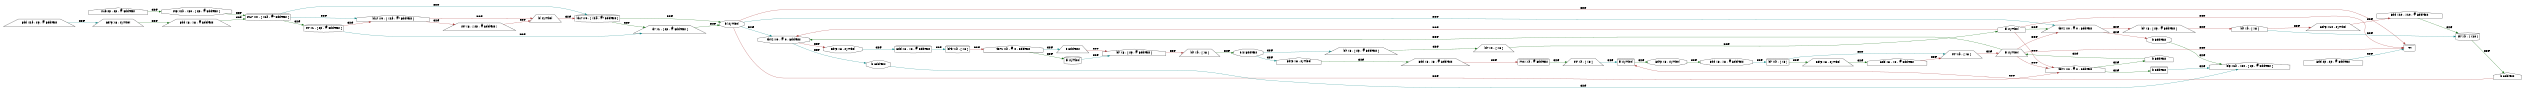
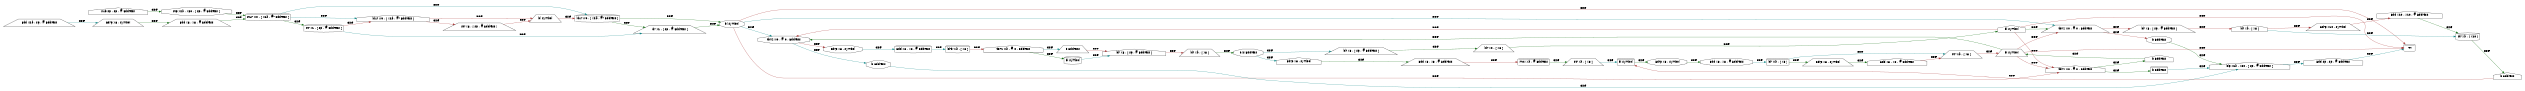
none -> (2292, 64)
